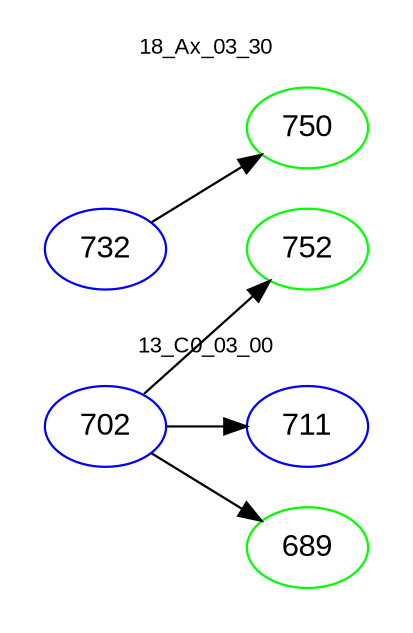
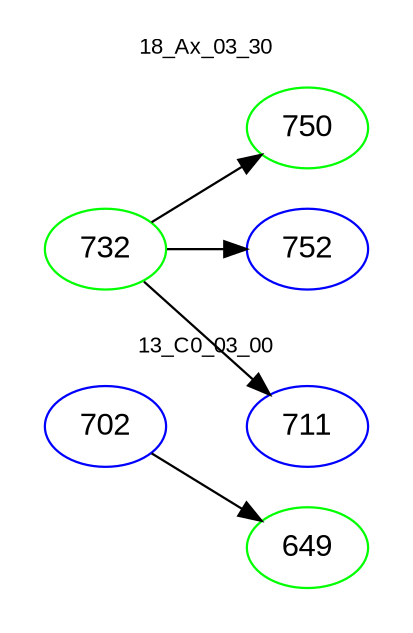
(105, 249) -> (105, 249)
(307, 249) -> (307, 249)
(198, 345) -> (196, 249)
(196, 426) -> (209, 340)
(307, 548) -> (307, 548)
